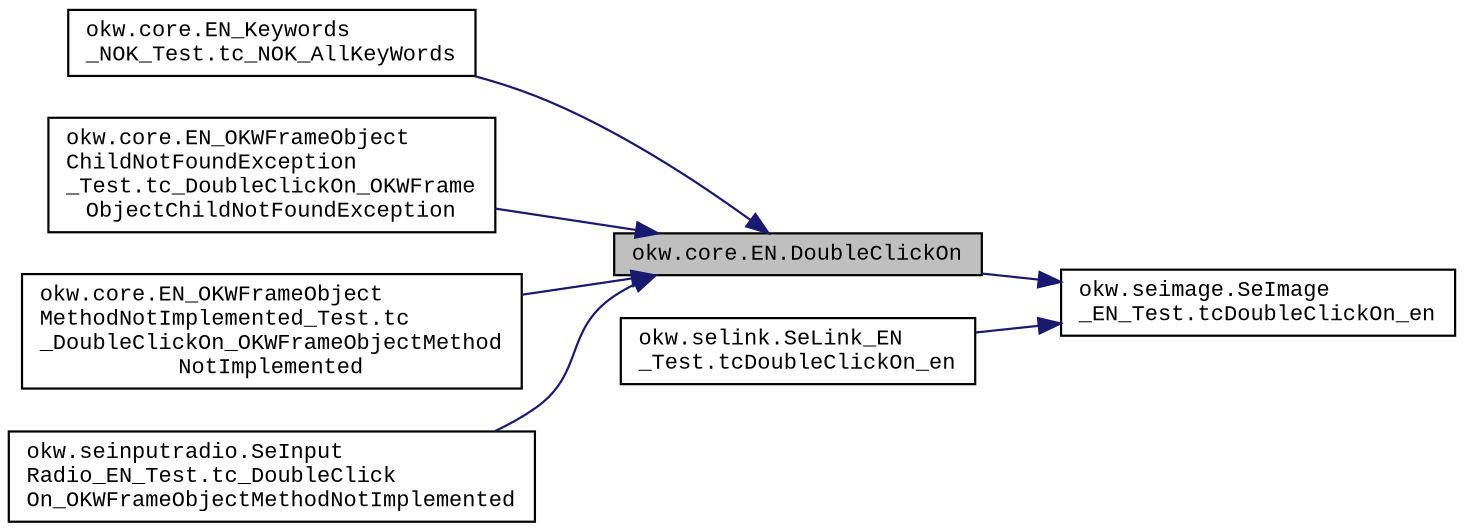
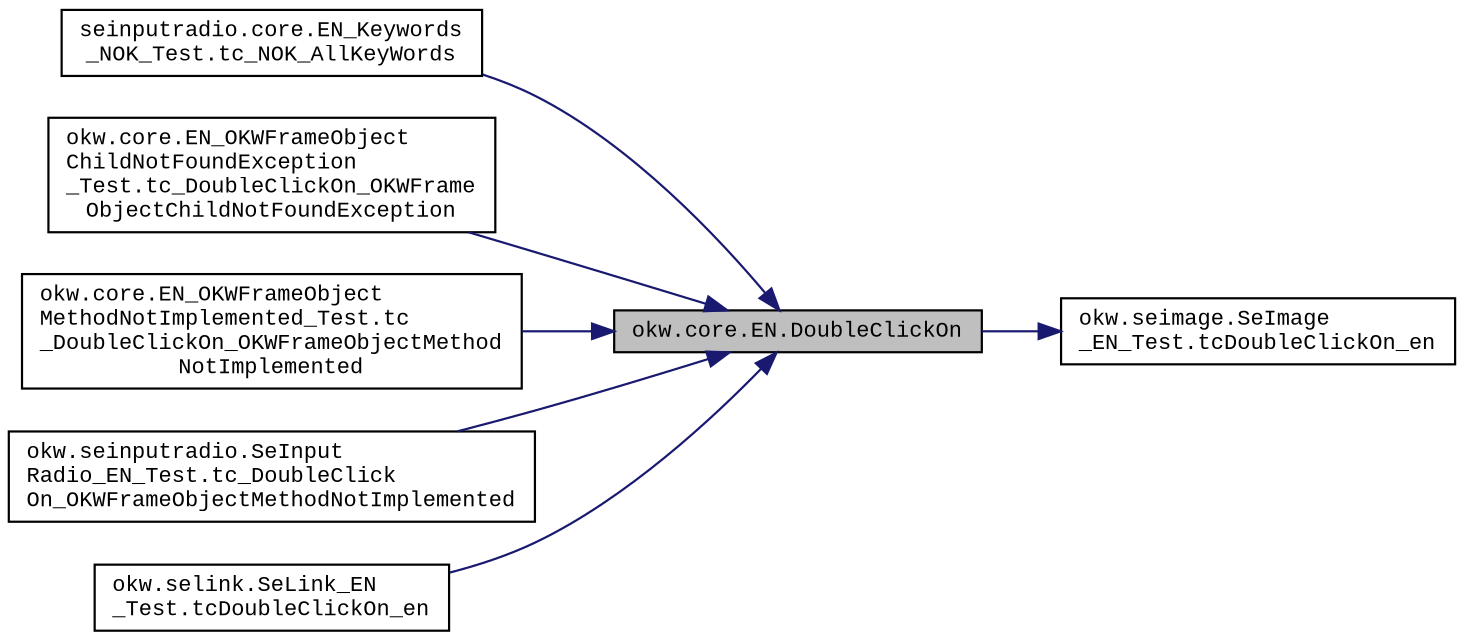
(272, 43) -> (272, 43)
(1007, 329) -> (619, 492)
